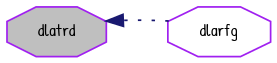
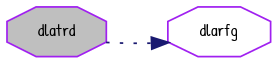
(146, 20) -> (129, 43)
